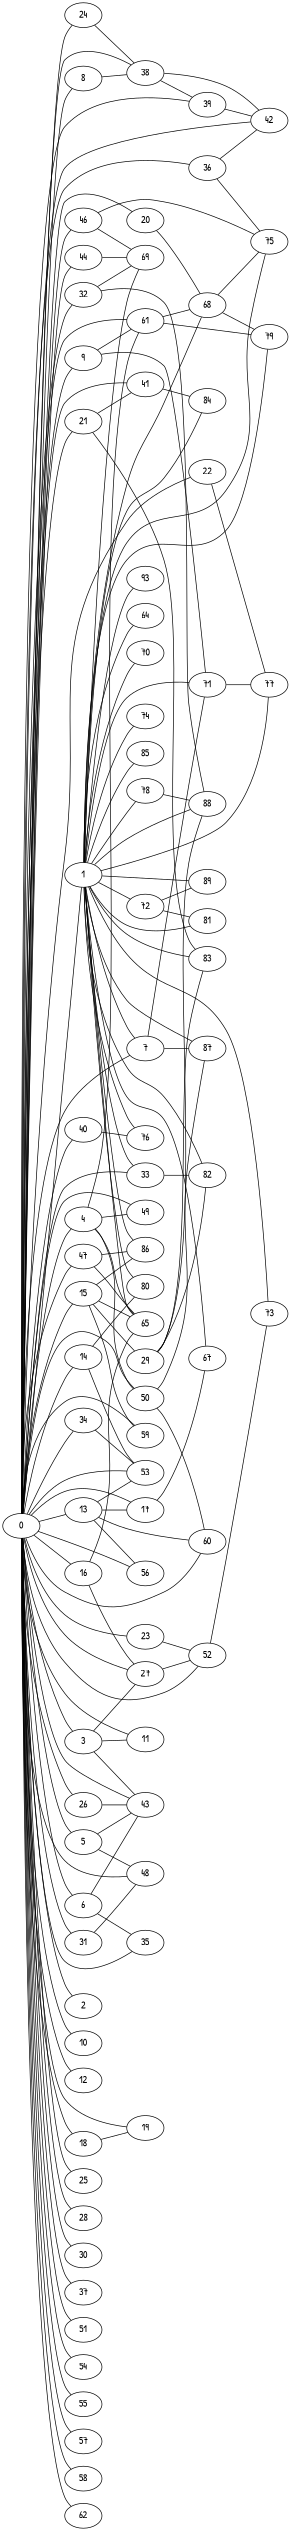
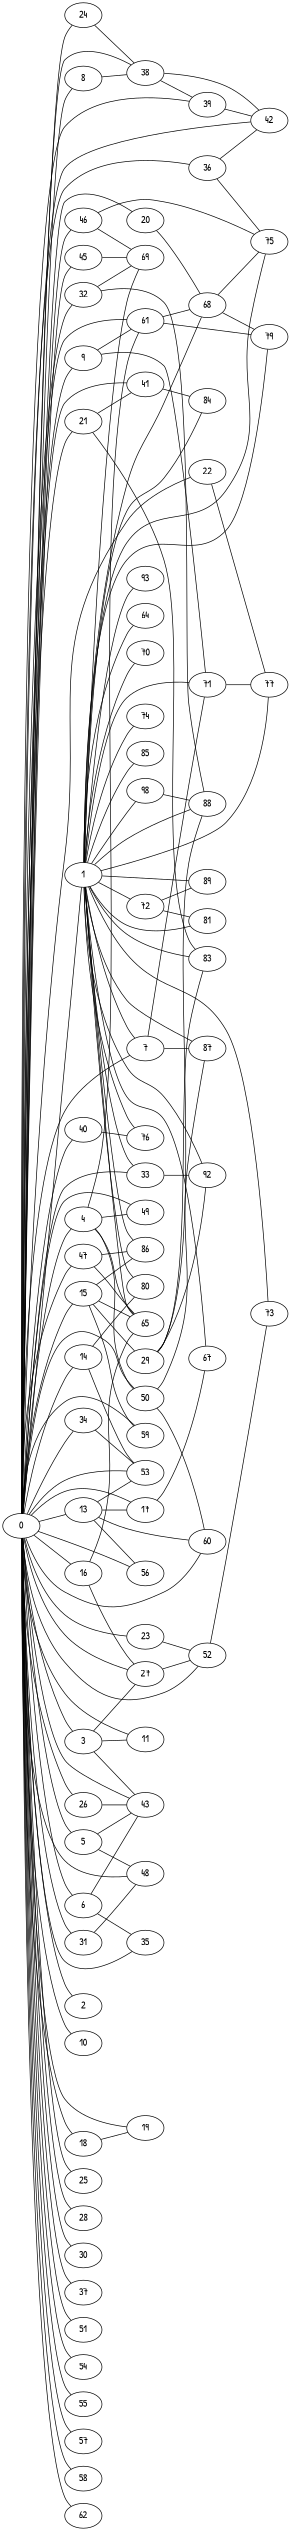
(83, 258) -> (83, 258)
(145, 791) -> (145, 791)
(207, 1175) -> (207, 1175)
(83, 2080) -> none
